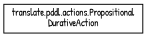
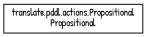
(73, 19) -> (73, 19)
